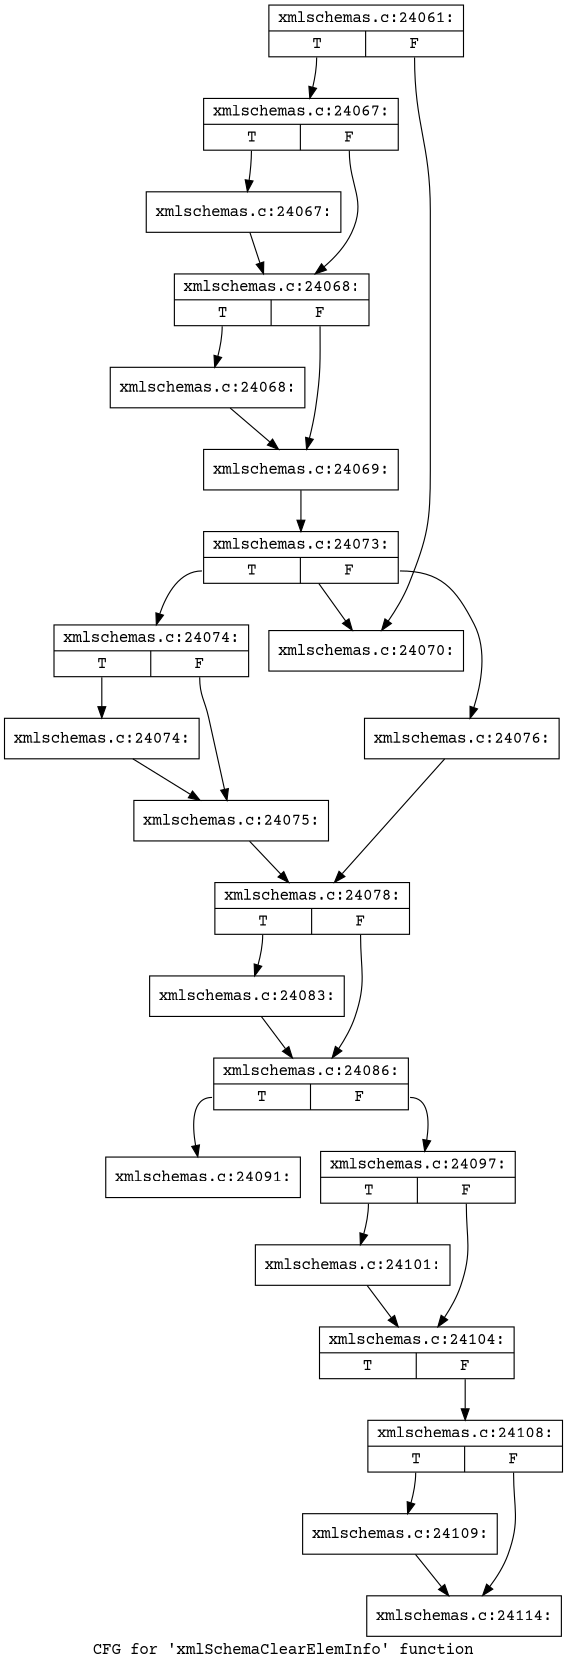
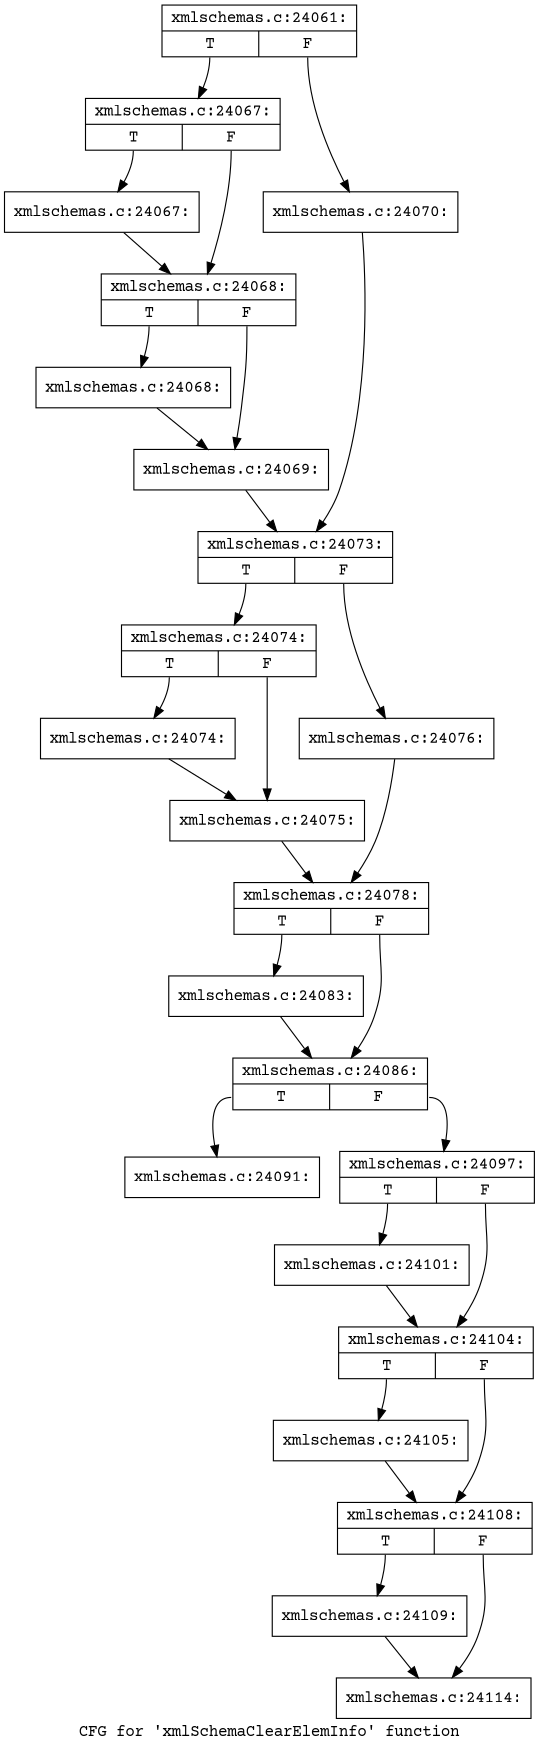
(332, 602) -> (361, 380)
none -> (371, 1441)
